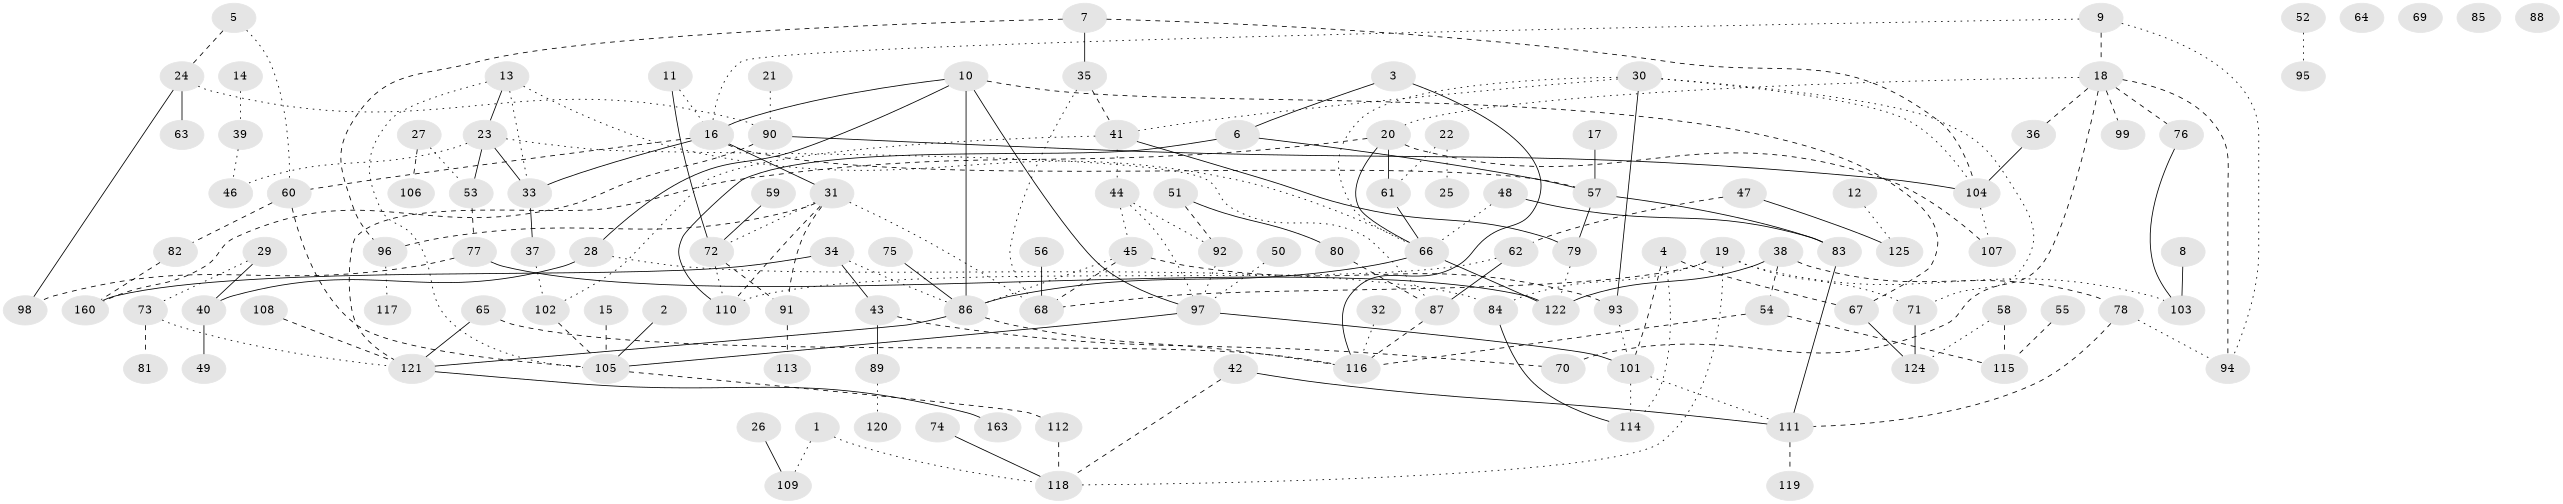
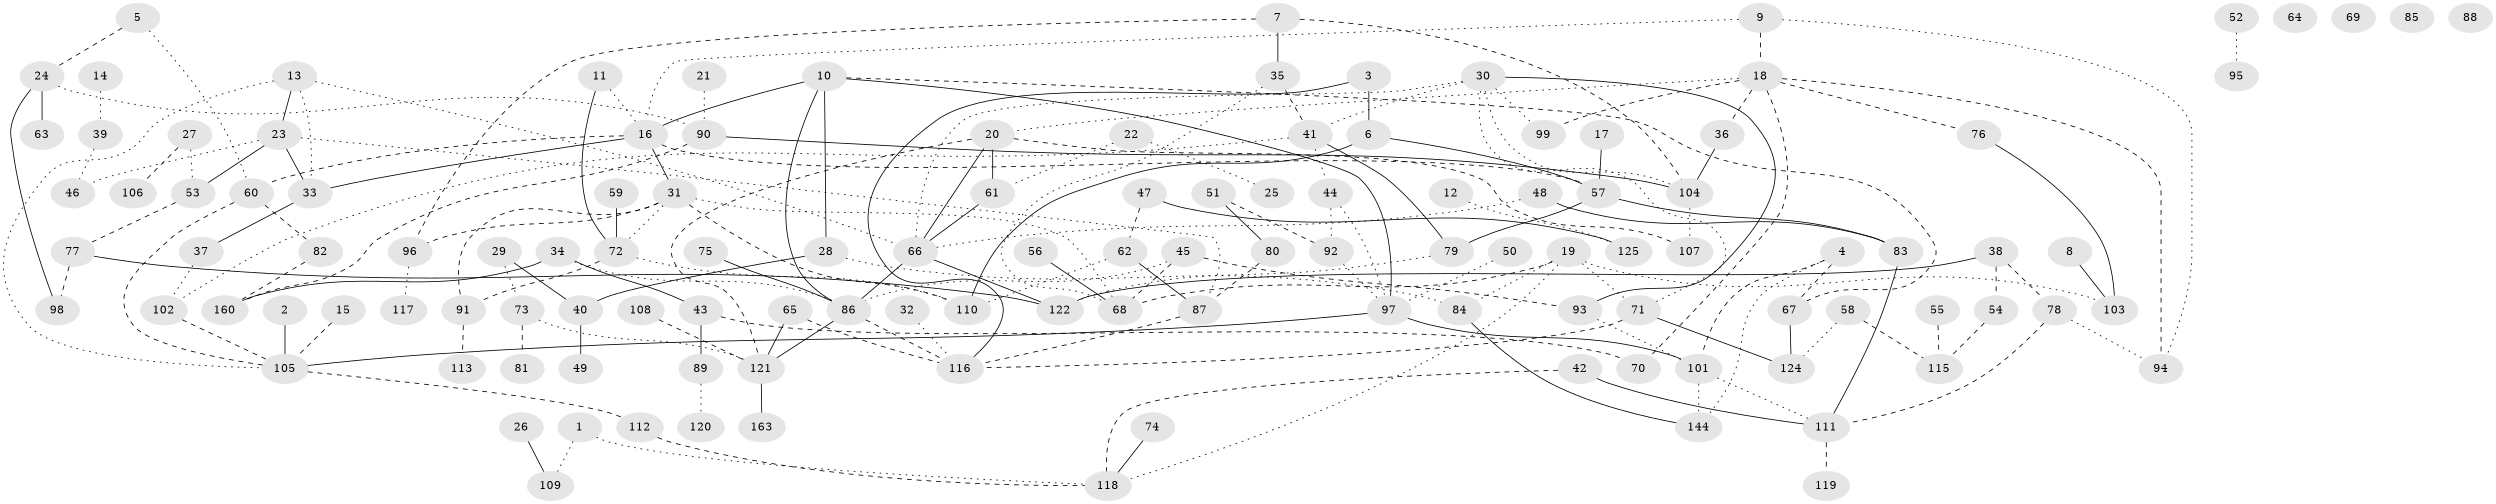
none -> (1510, 102)
(1124, 222) -> none
(1563, 340) -> (1304, 357)
(1631, 427) -> (1699, 427)
